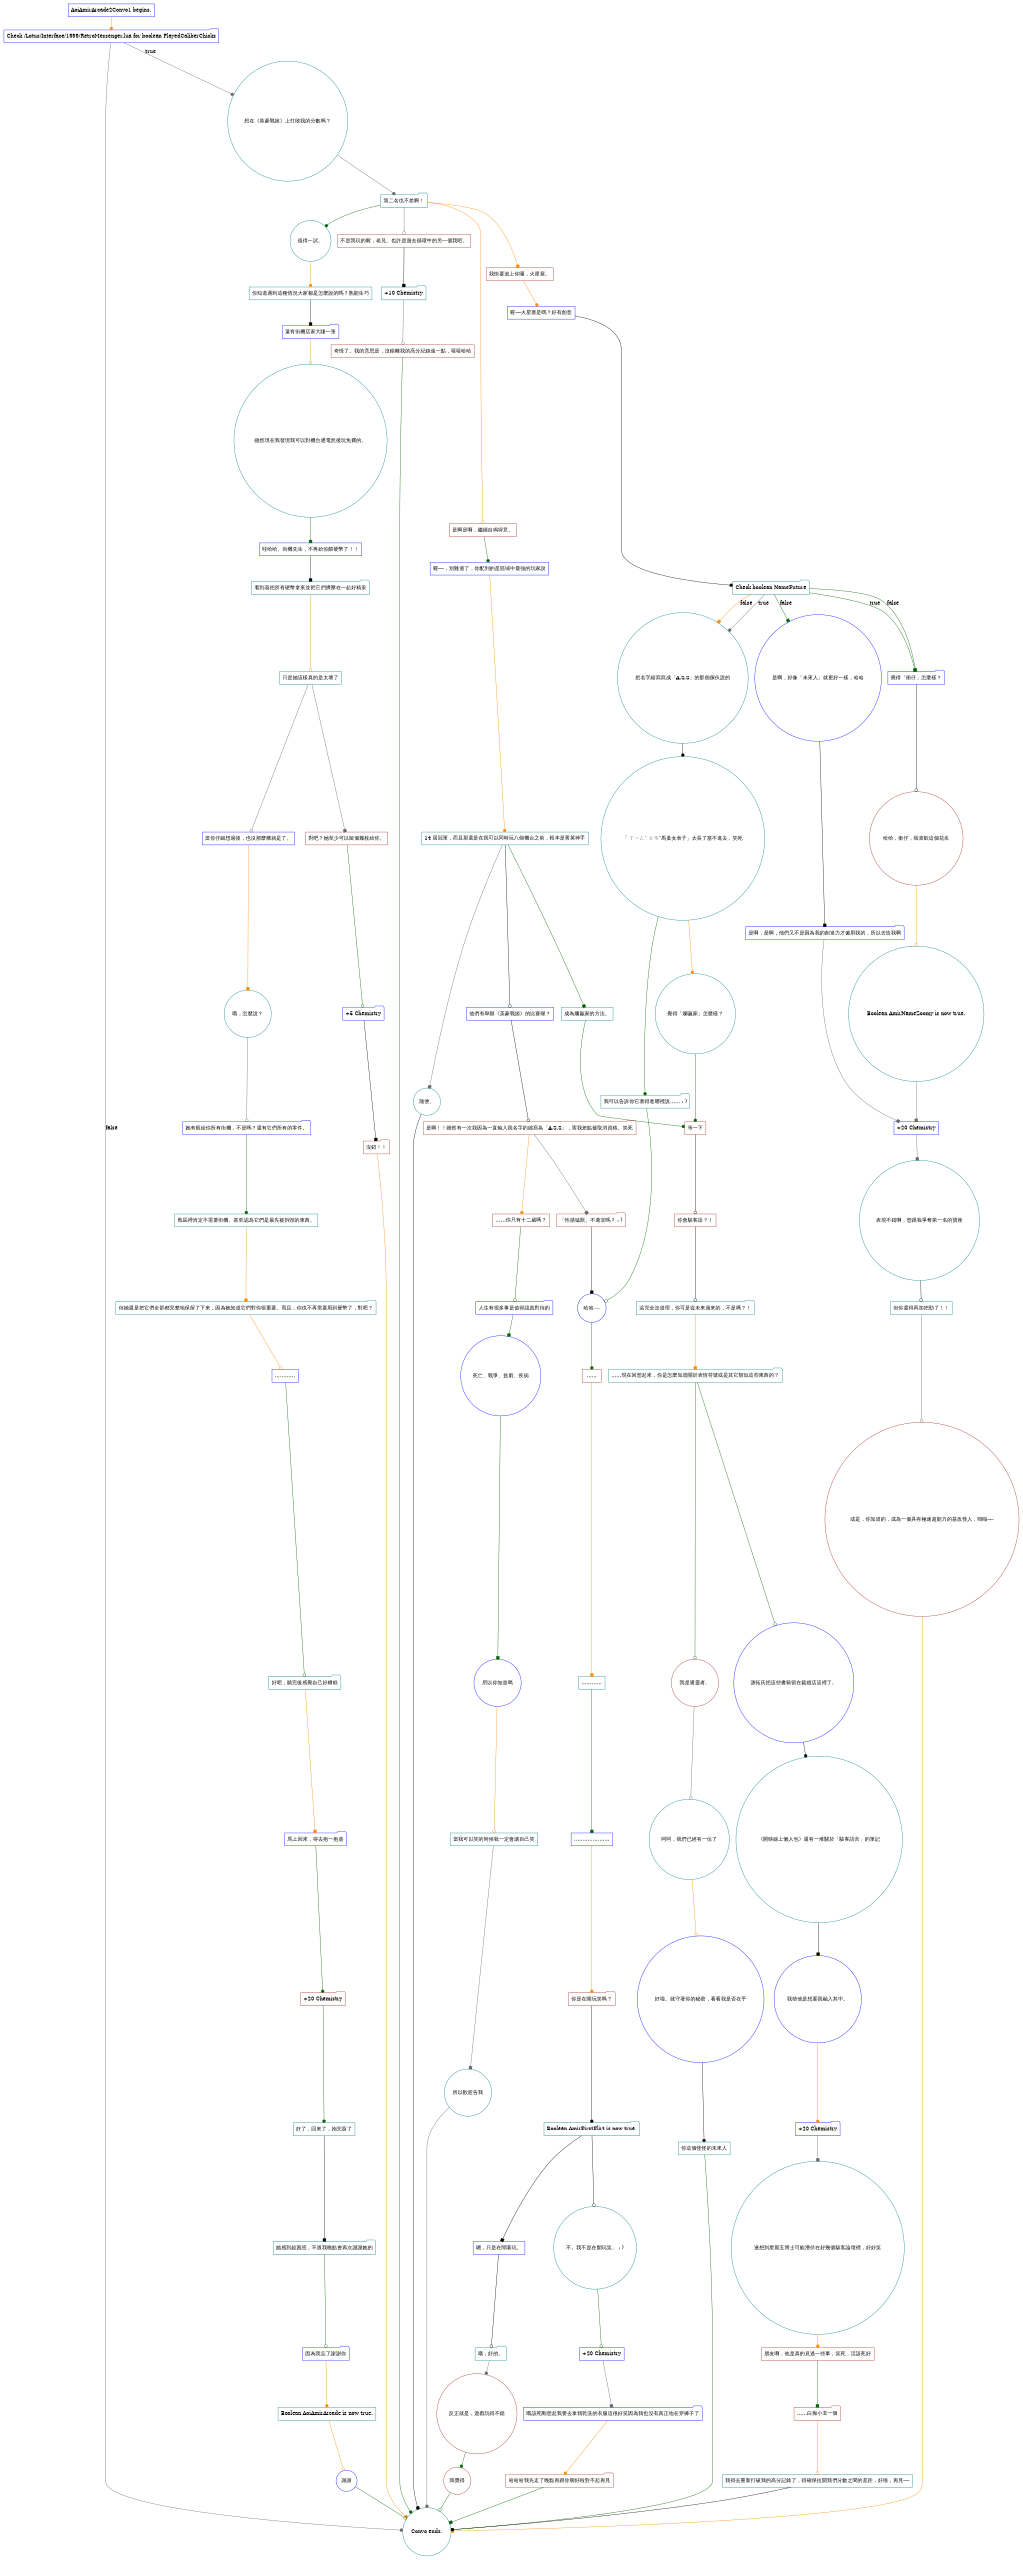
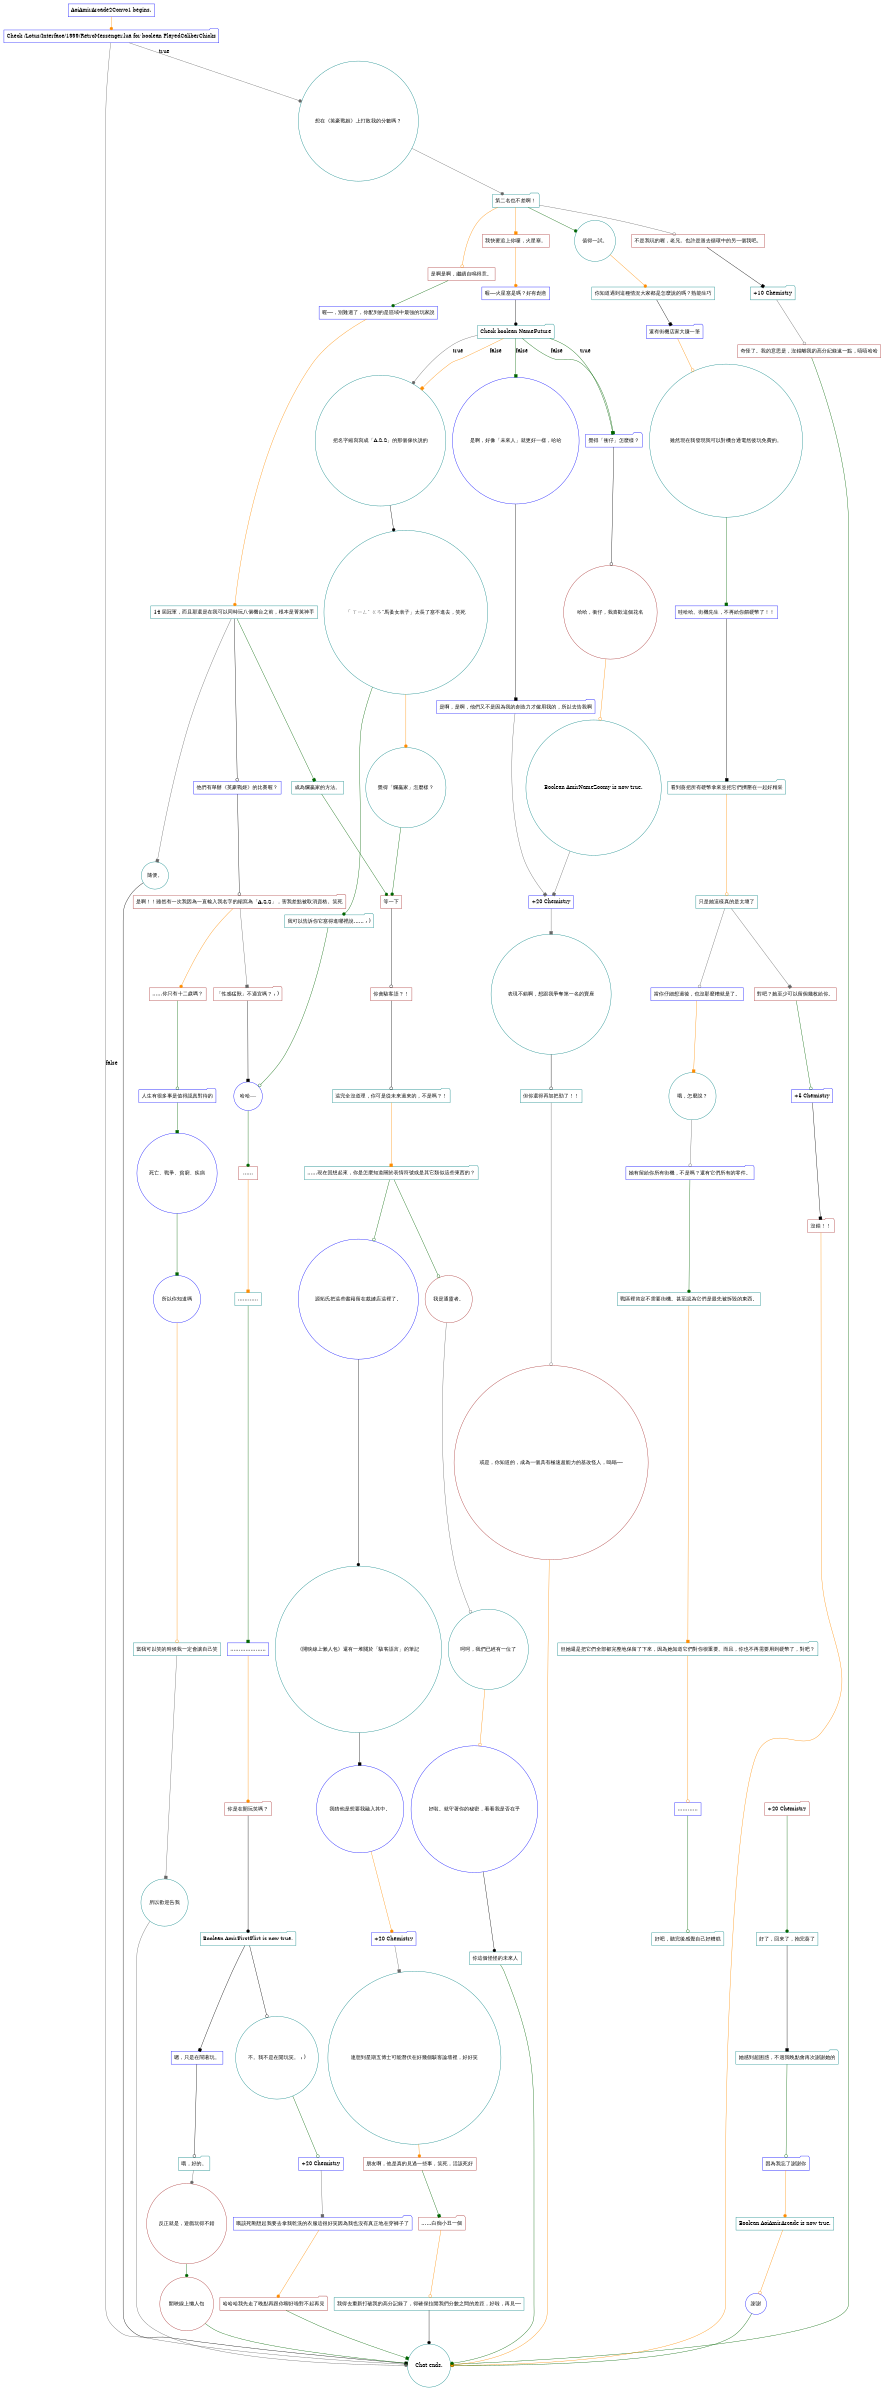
(316, 1839) -> none
(457, 2481) -> (187, 2304)
(427, 2532) -> (429, 2366)
